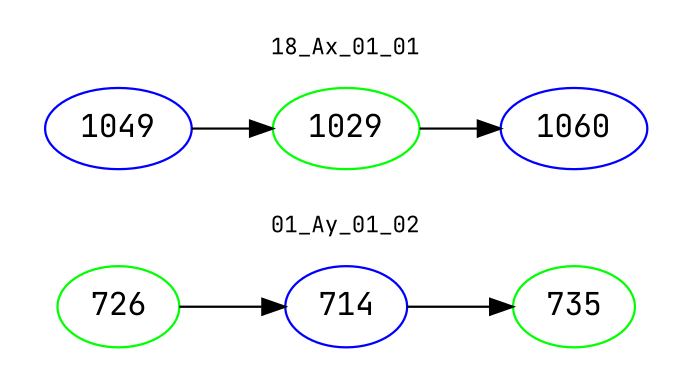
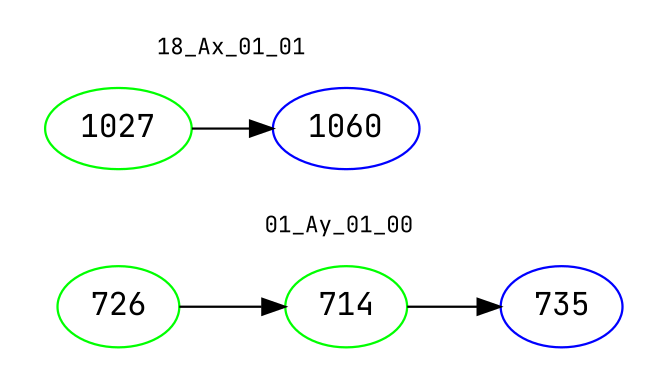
(118, 129) -> none
(346, 129) -> (118, 129)
(346, 227) -> (340, 227)
(346, 307) -> (346, 307)
(574, 307) -> (562, 307)
